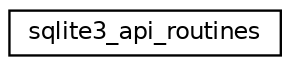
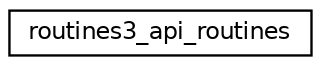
(145, 33) -> (160, 33)
